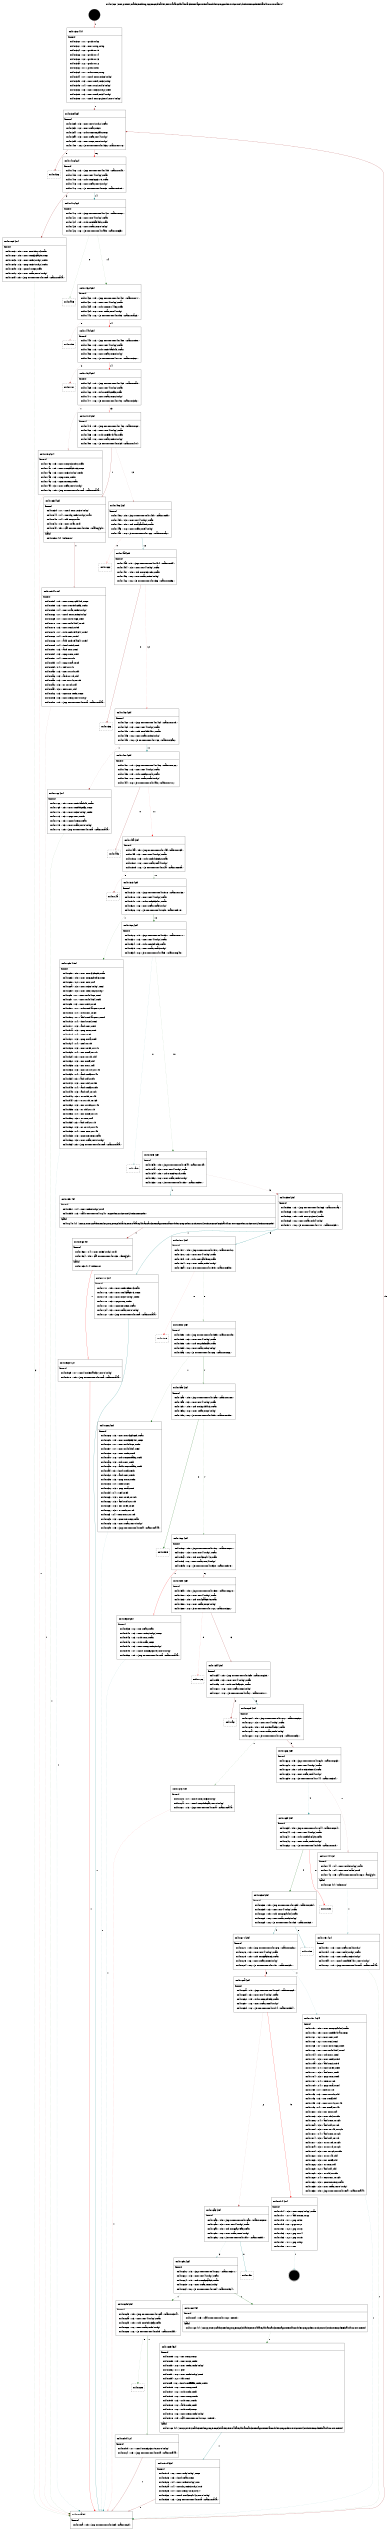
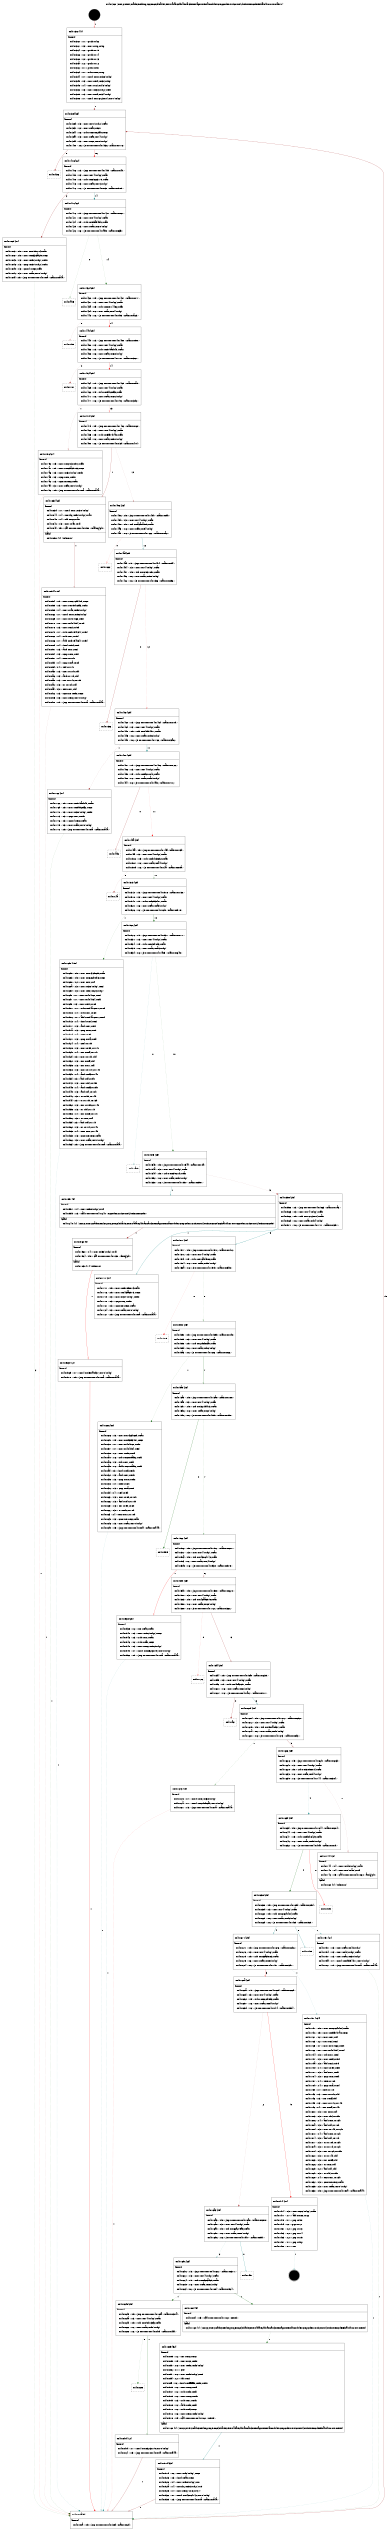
(96, 1910) -> none
(348, 1911) -> (315, 1930)
